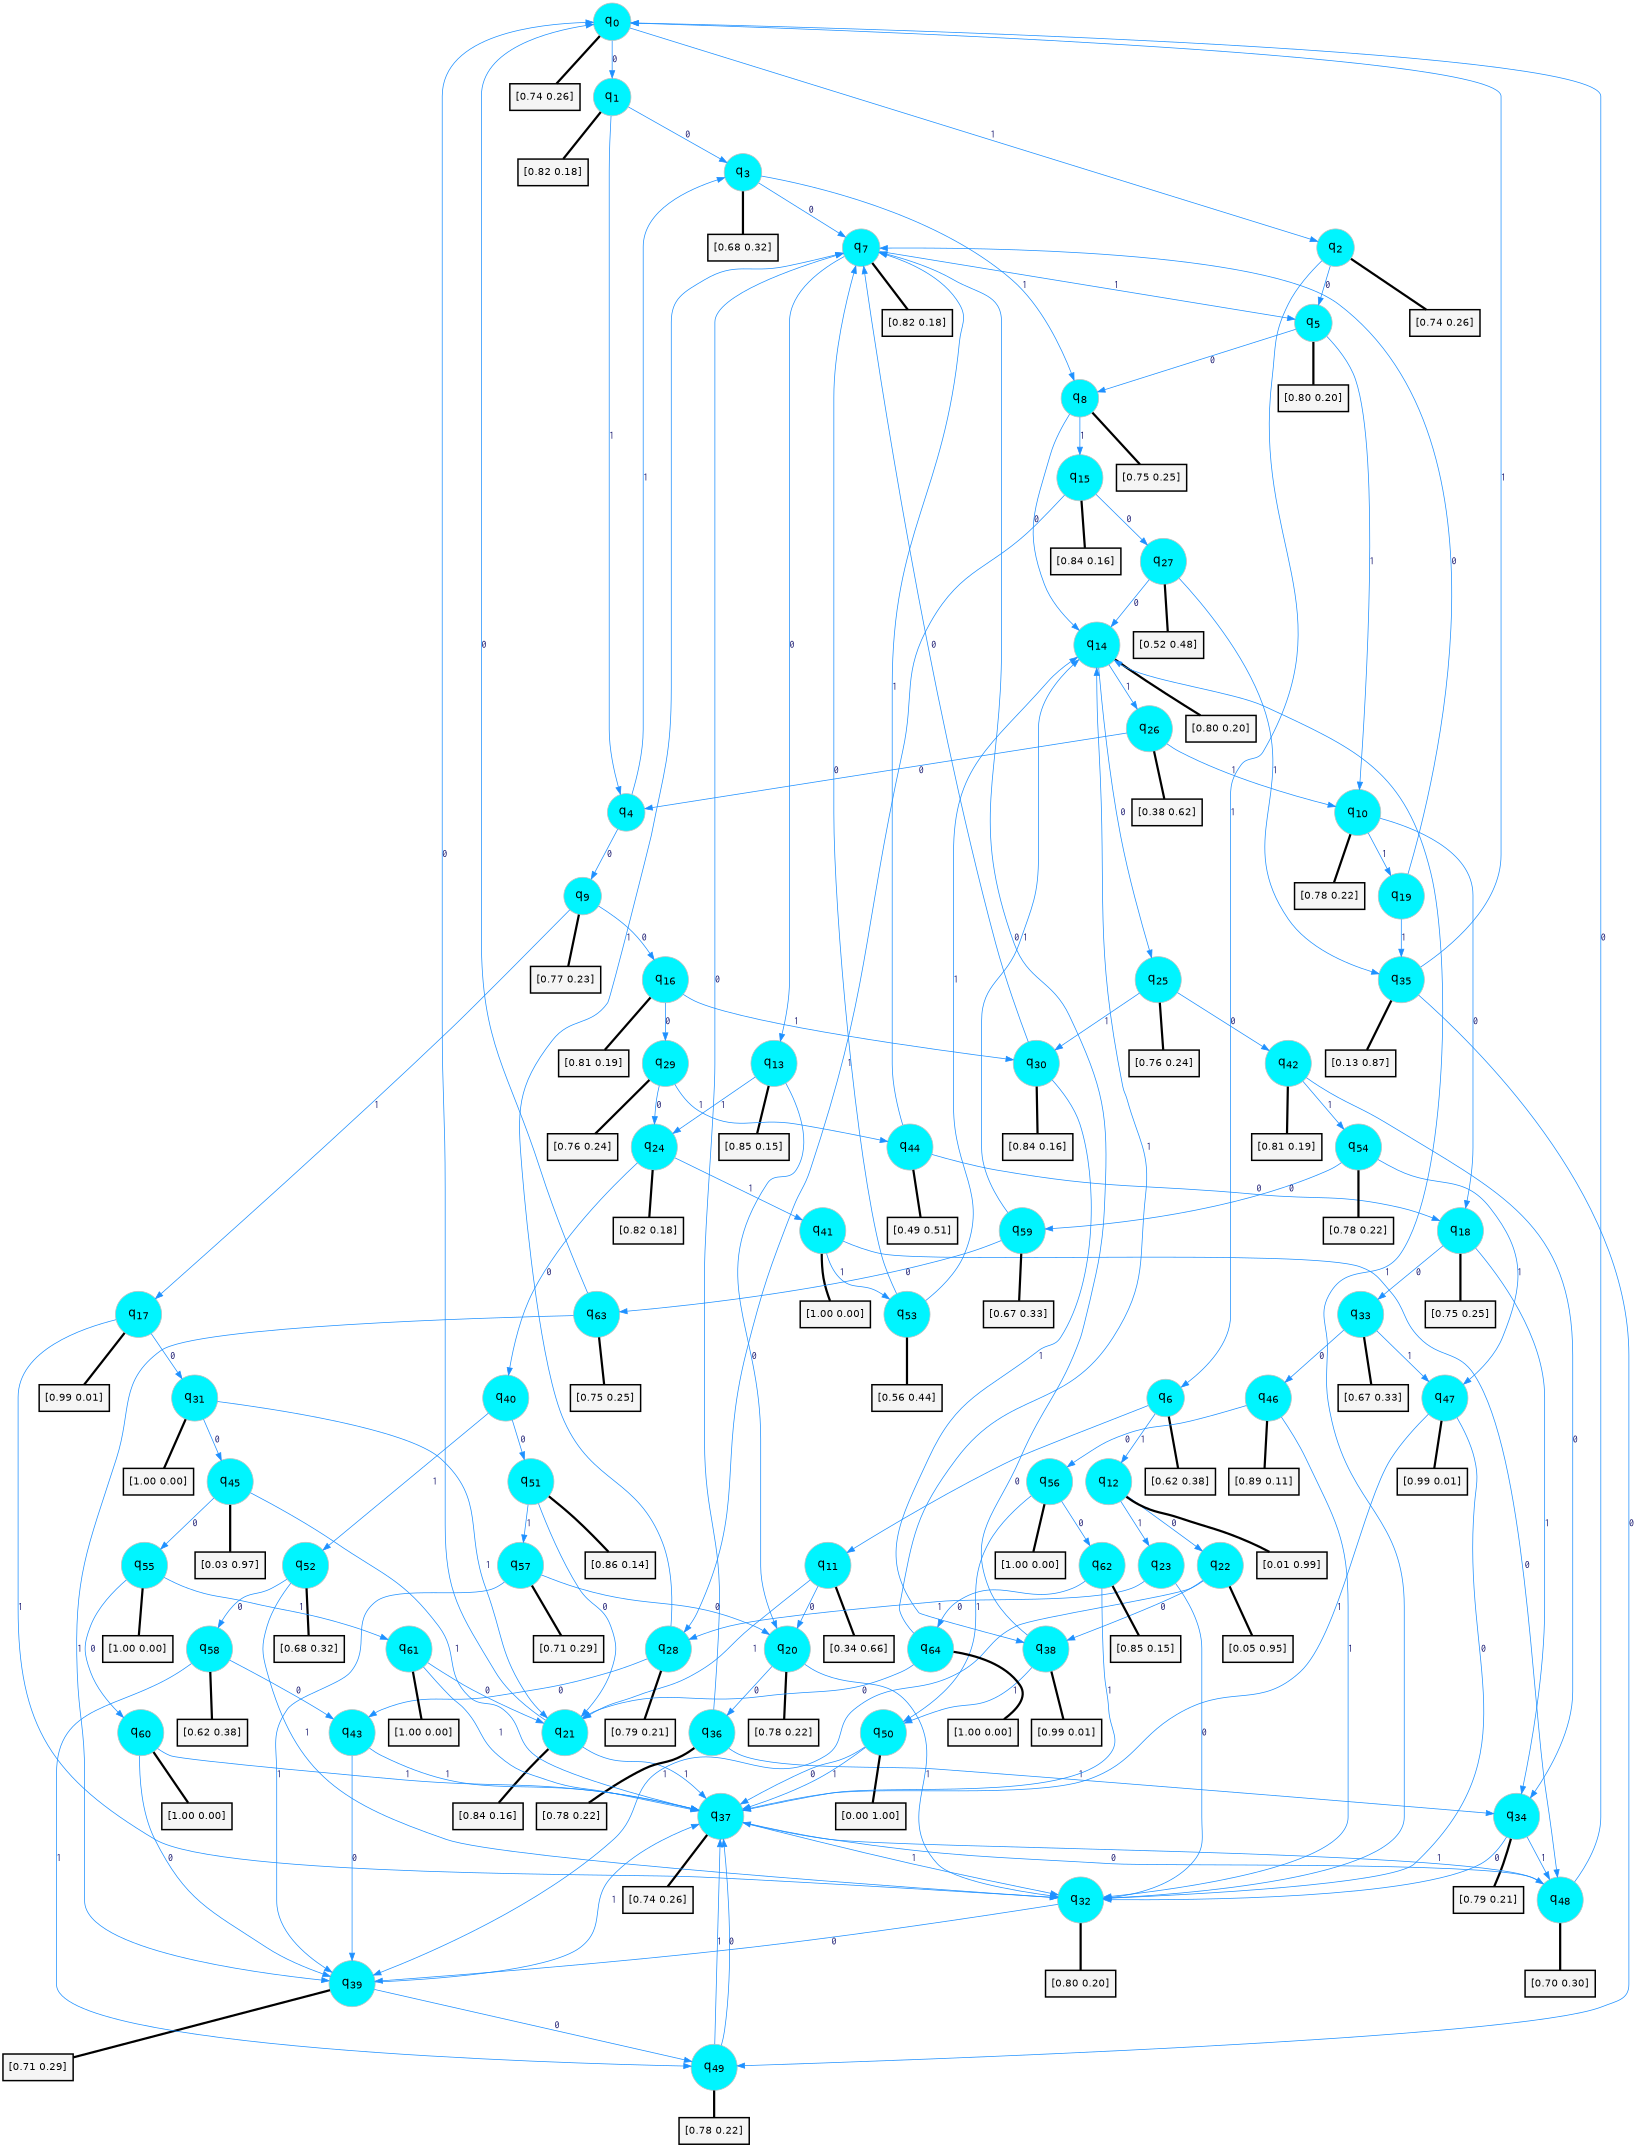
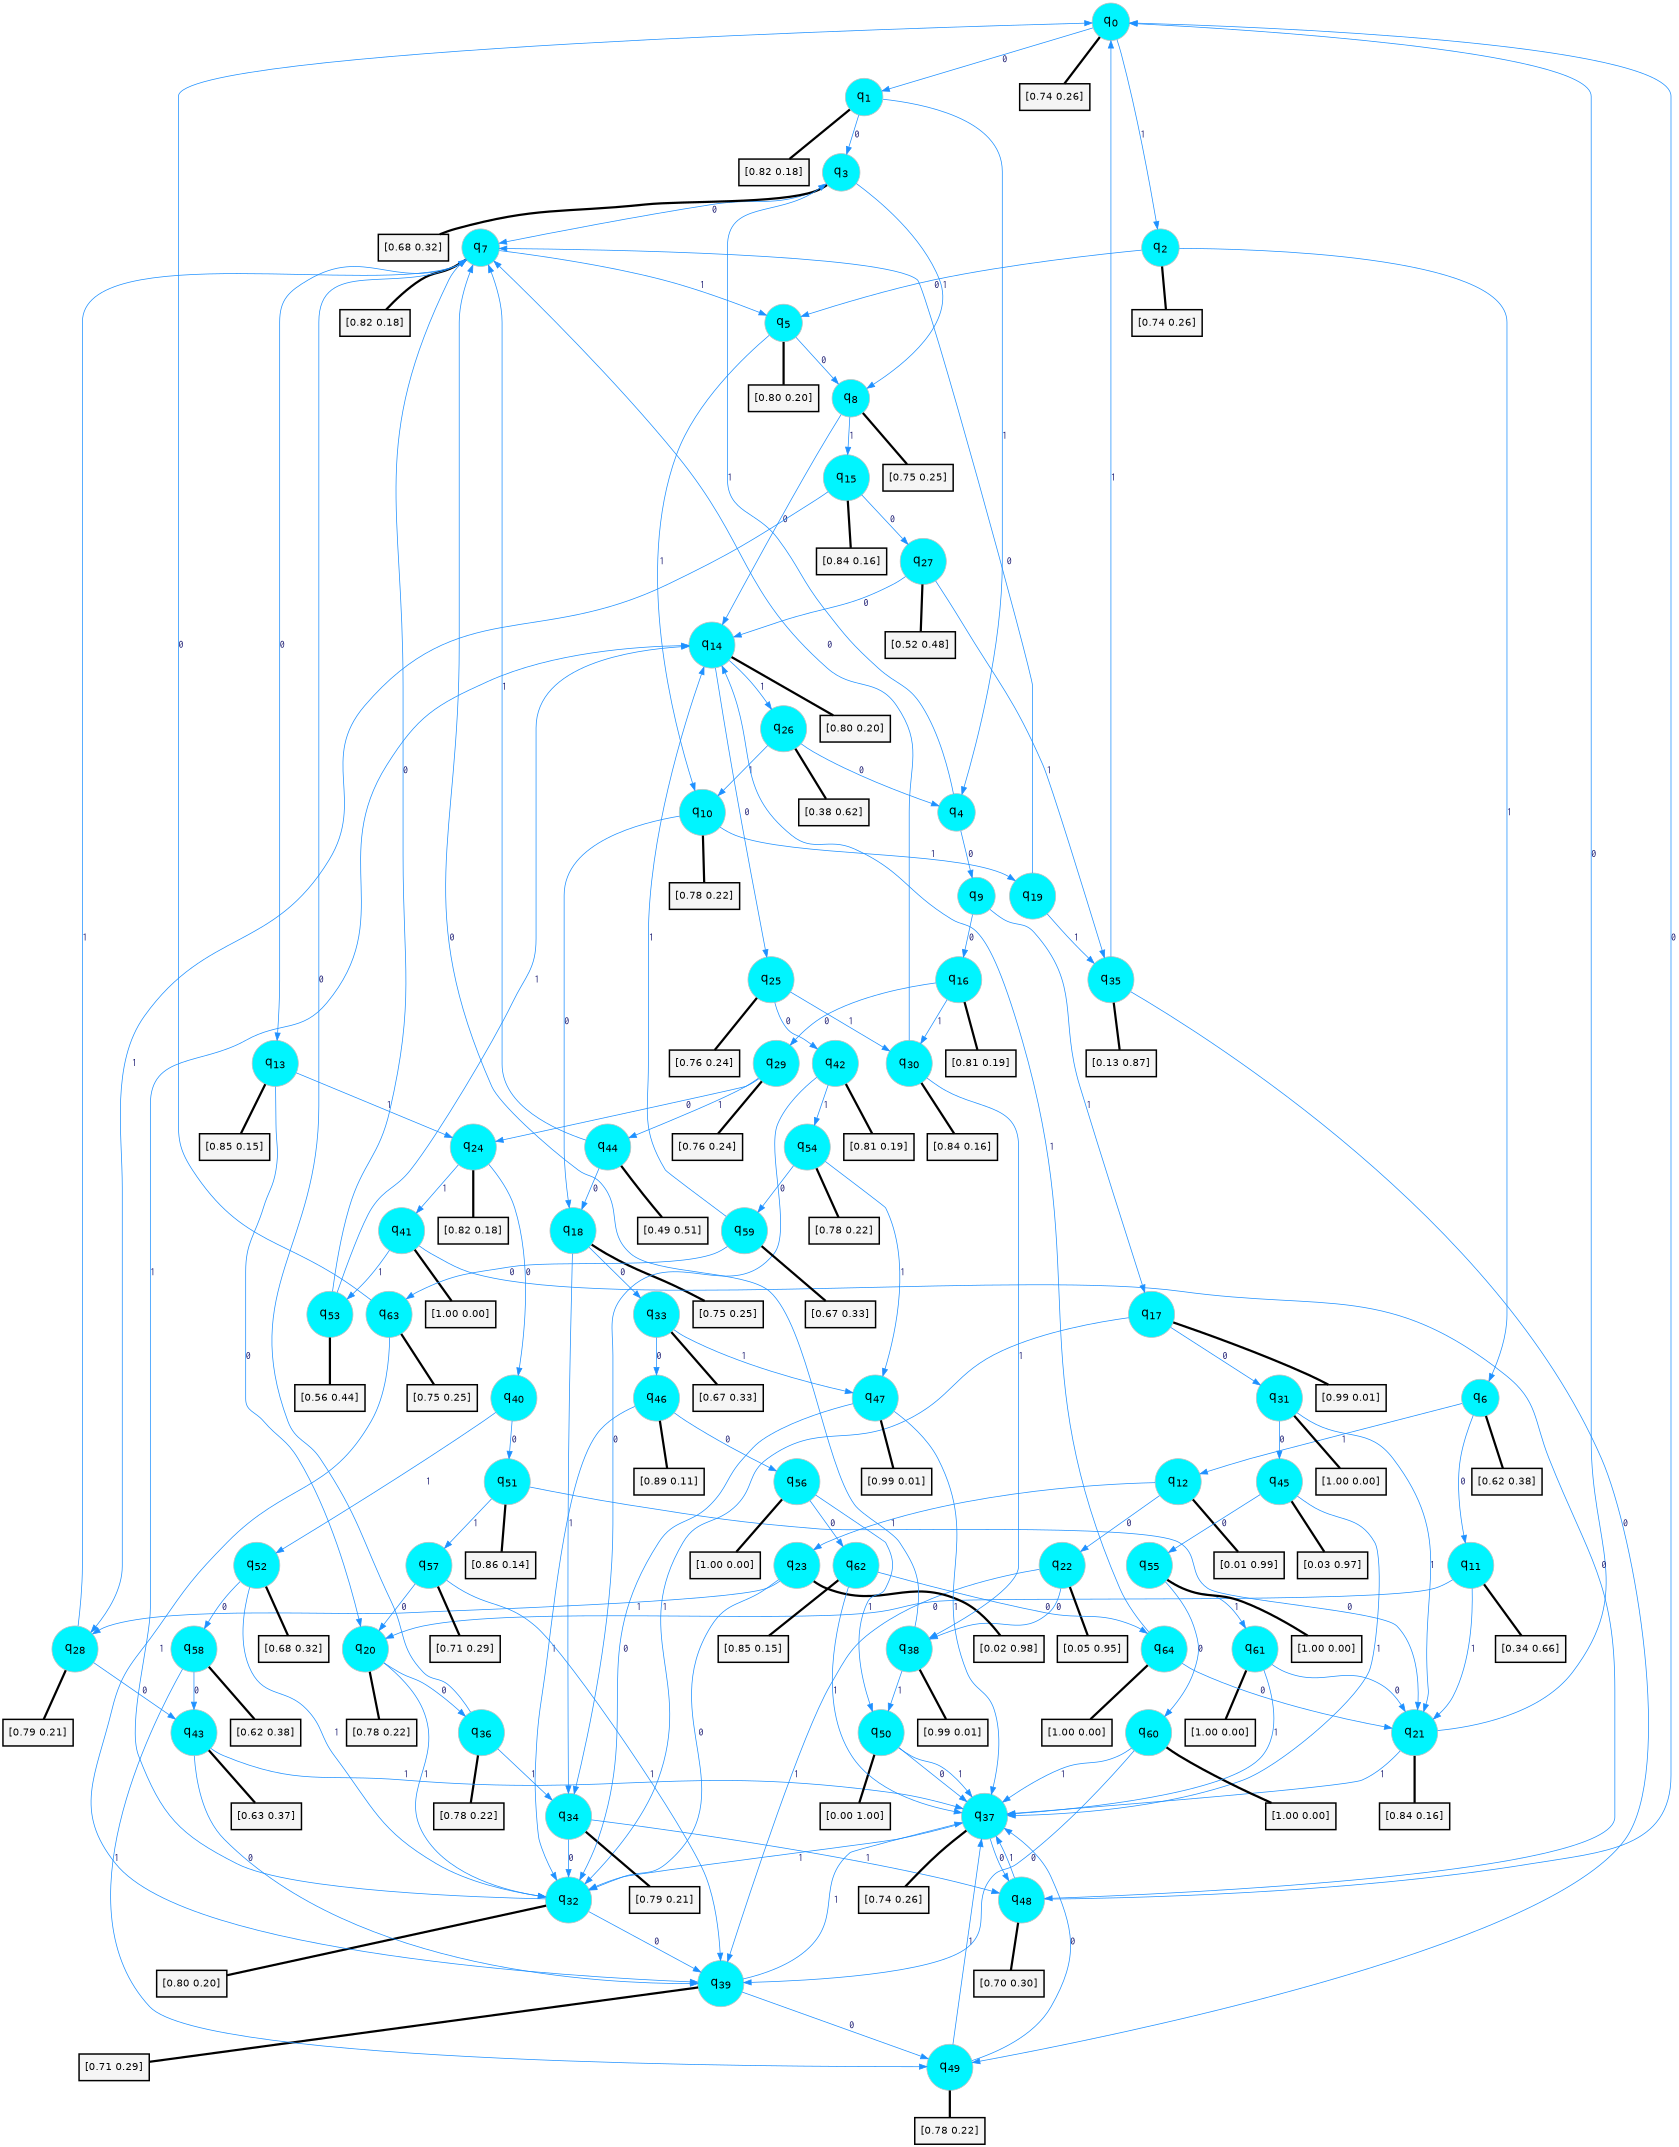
(566, 980) -> none
none -> (1009, 1649)
none -> (266, 1816)
